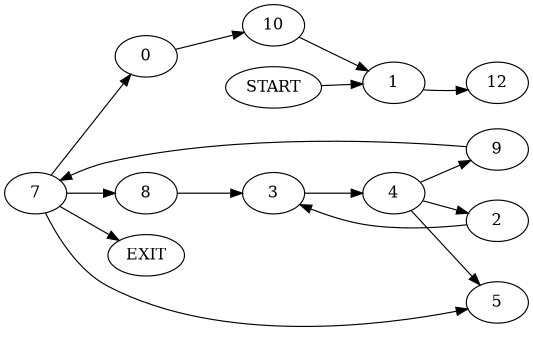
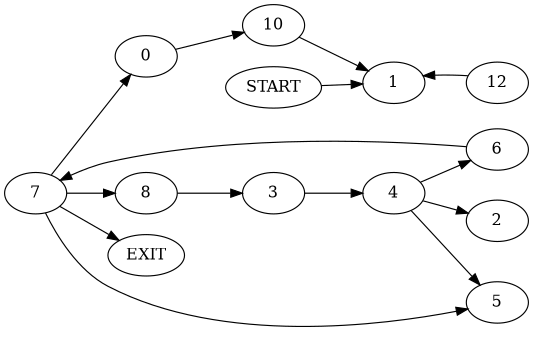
(440, 91) -> (451, 75)
(497, 150) -> (497, 150)
(388, 227) -> none
